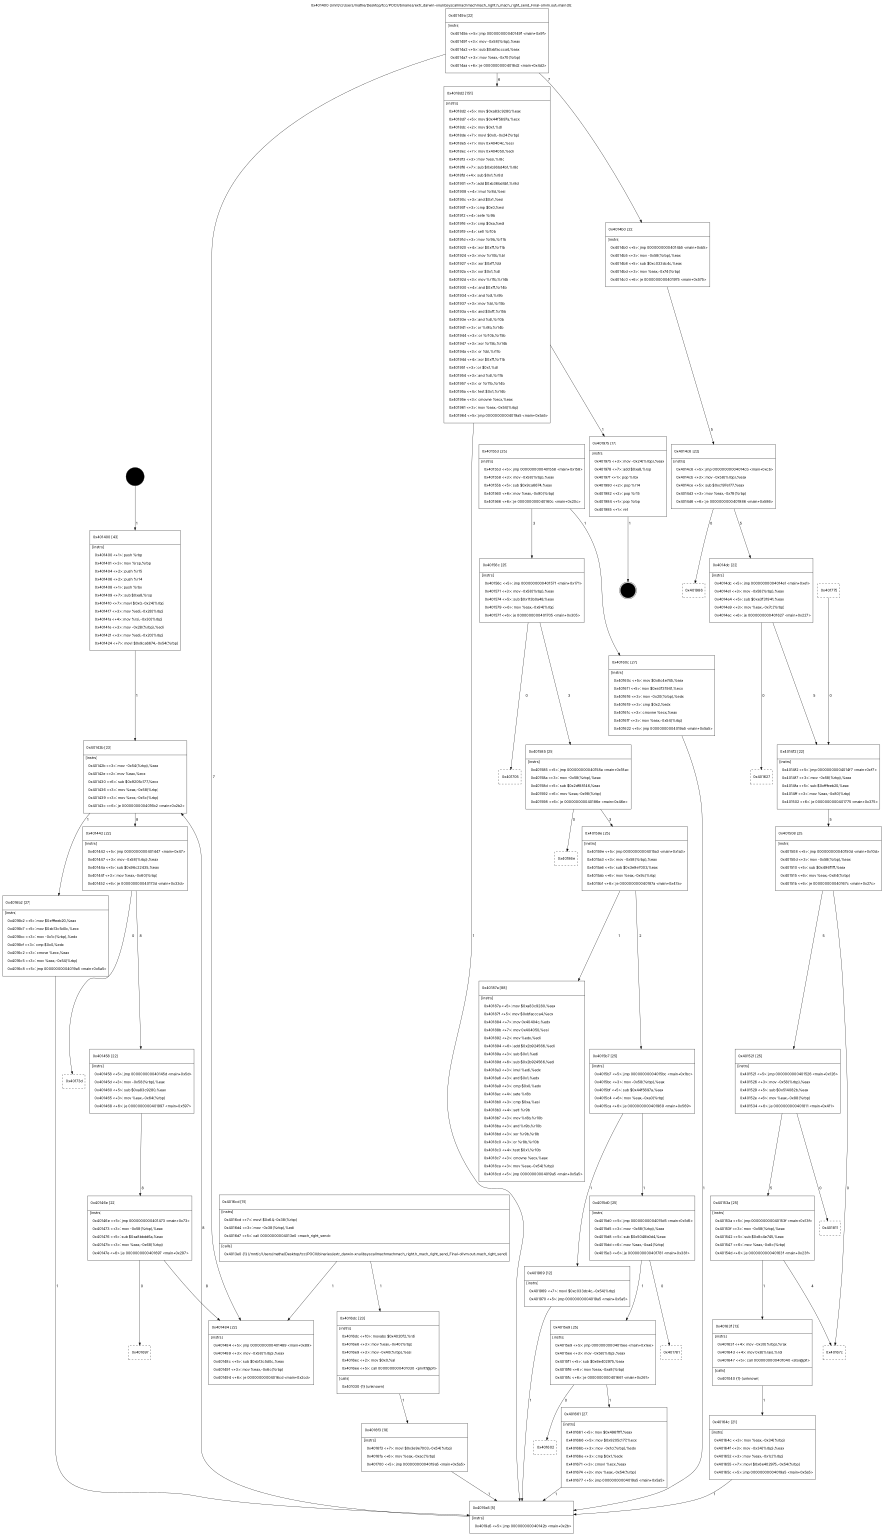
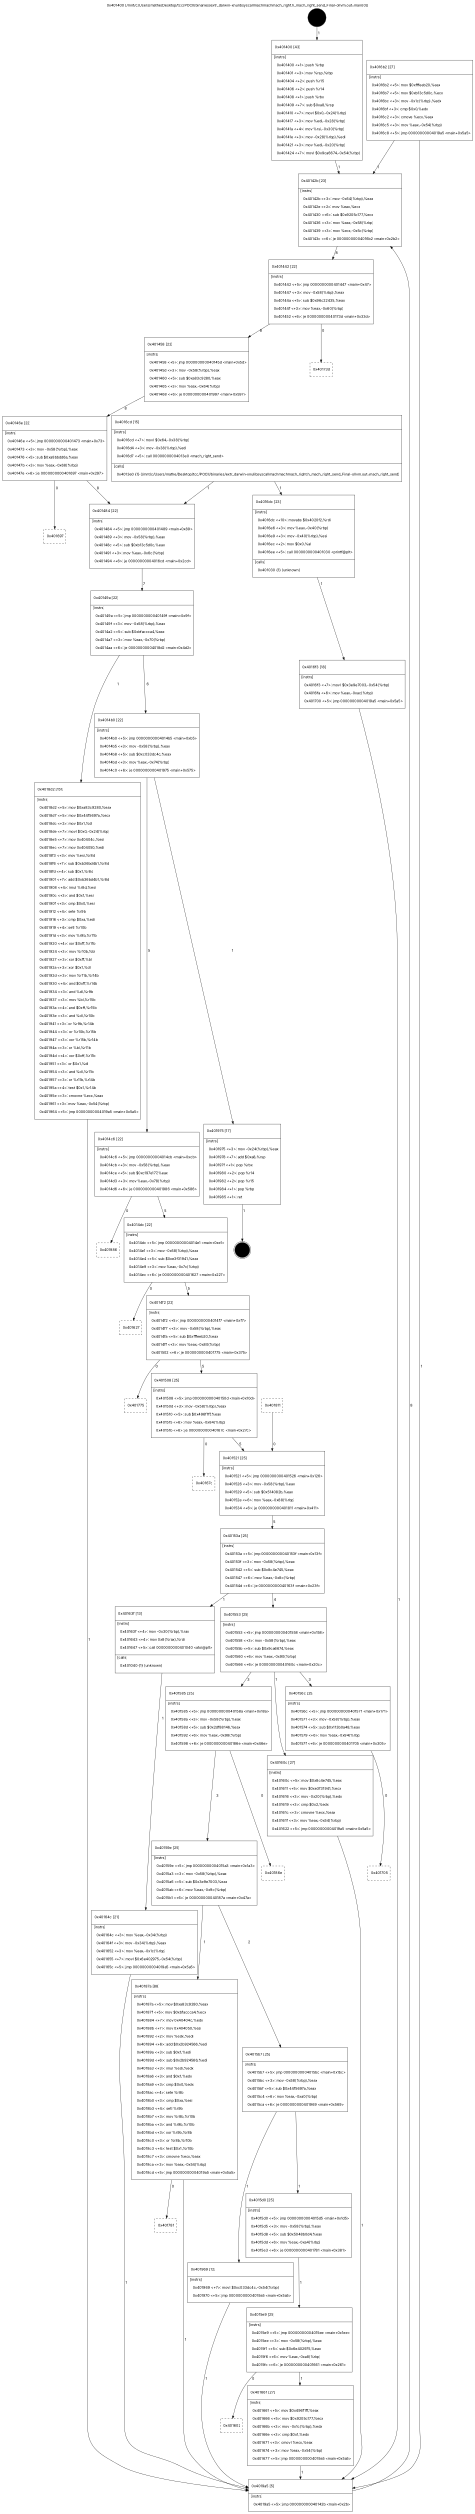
(499, 80) -> (118, 684)
(549, 80) -> (147, 684)
(577, 389) -> (193, 950)
(212, 625) -> (142, 578)
(829, 670) -> (147, 1377)
(555, 682) -> (247, 1678)
(69, 851) -> (384, 156)
(812, 1166) -> (272, 1431)
(809, 1301) -> (273, 1599)
(659, 1302) -> (169, 2198)
none -> (184, 2351)
